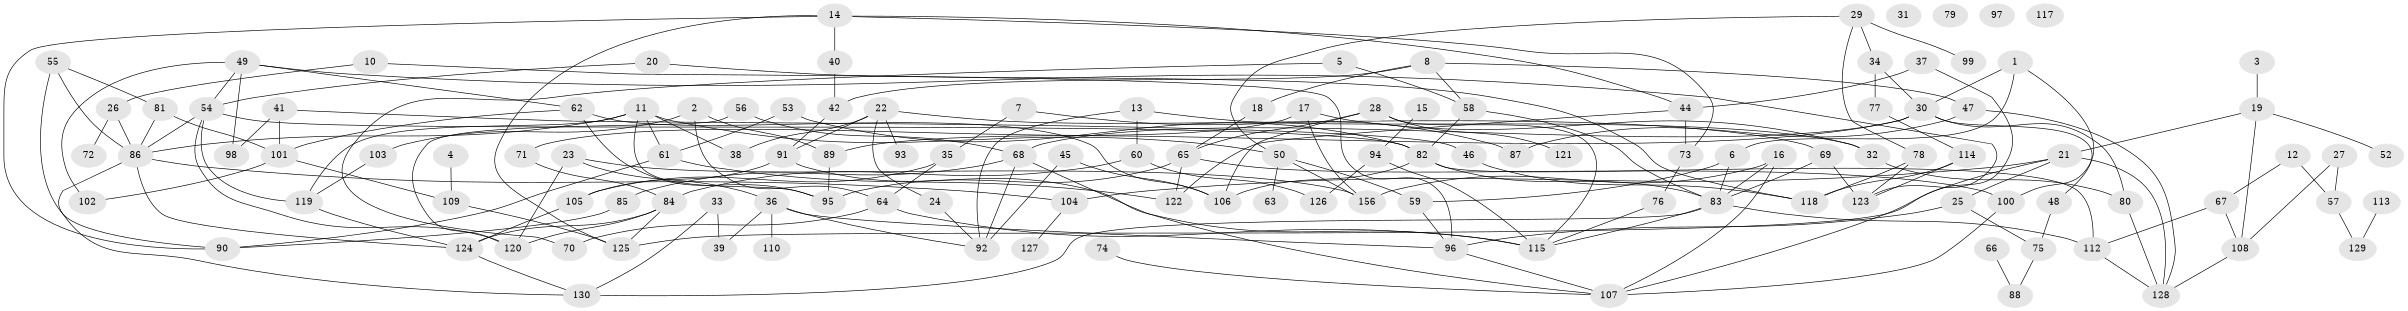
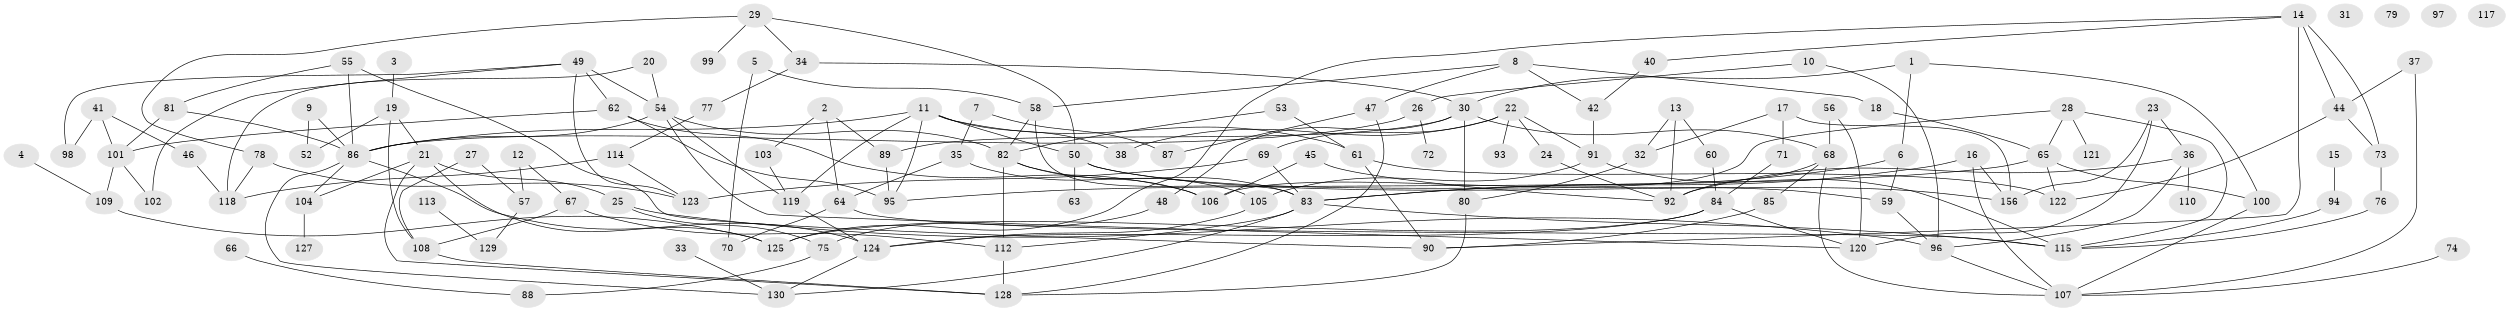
none -> (309, 109)
(1319, 202) -> none
(719, 249) -> none
